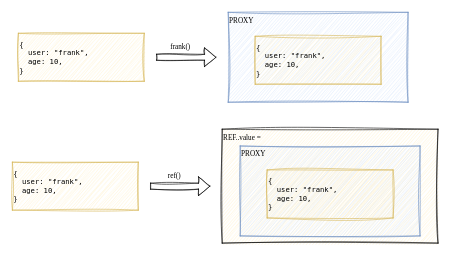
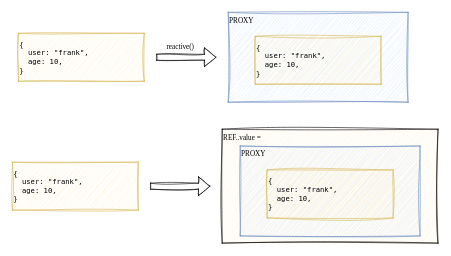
(181, 47) -> (181, 47)
(174, 176) -> none
